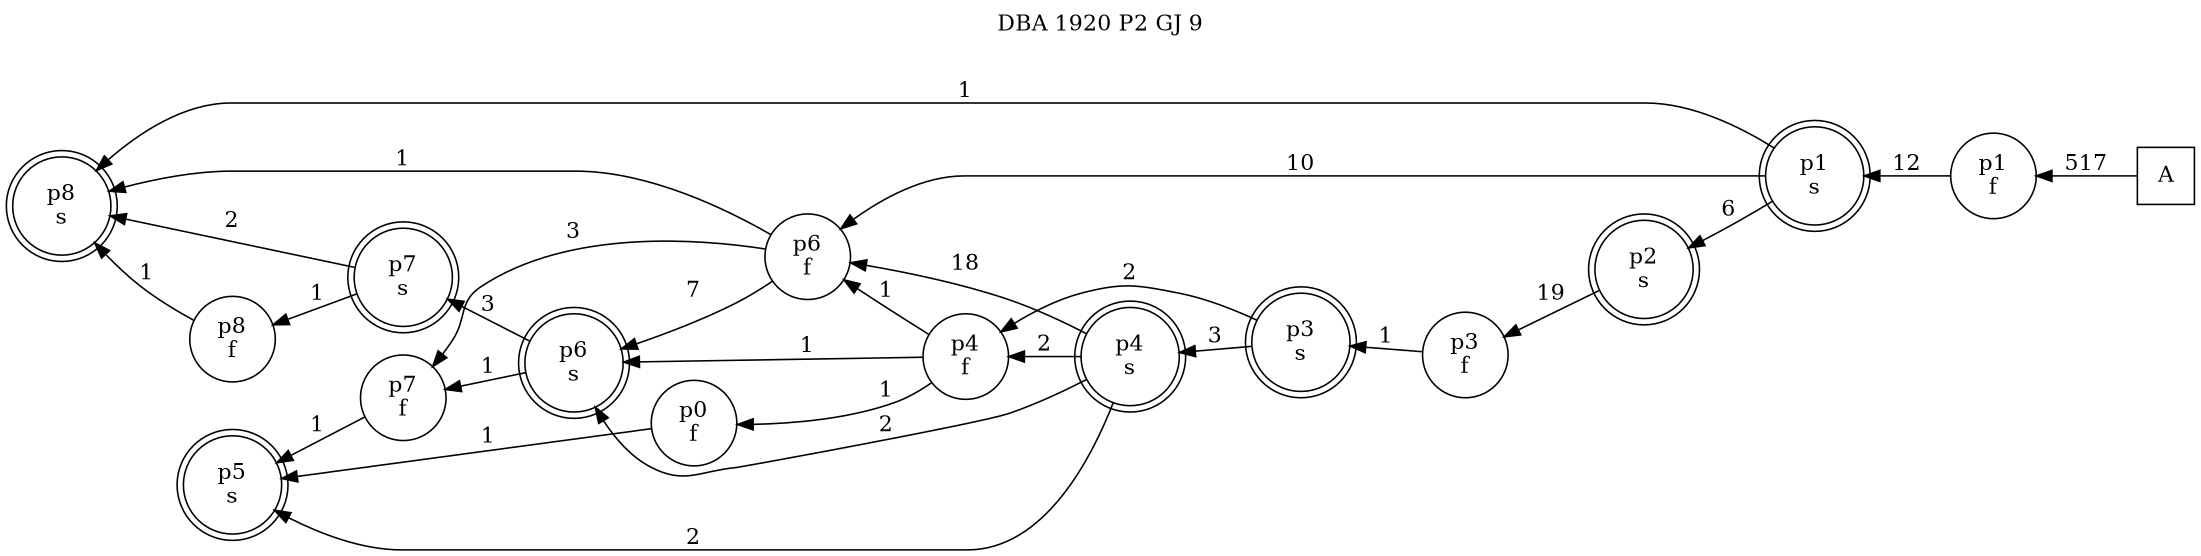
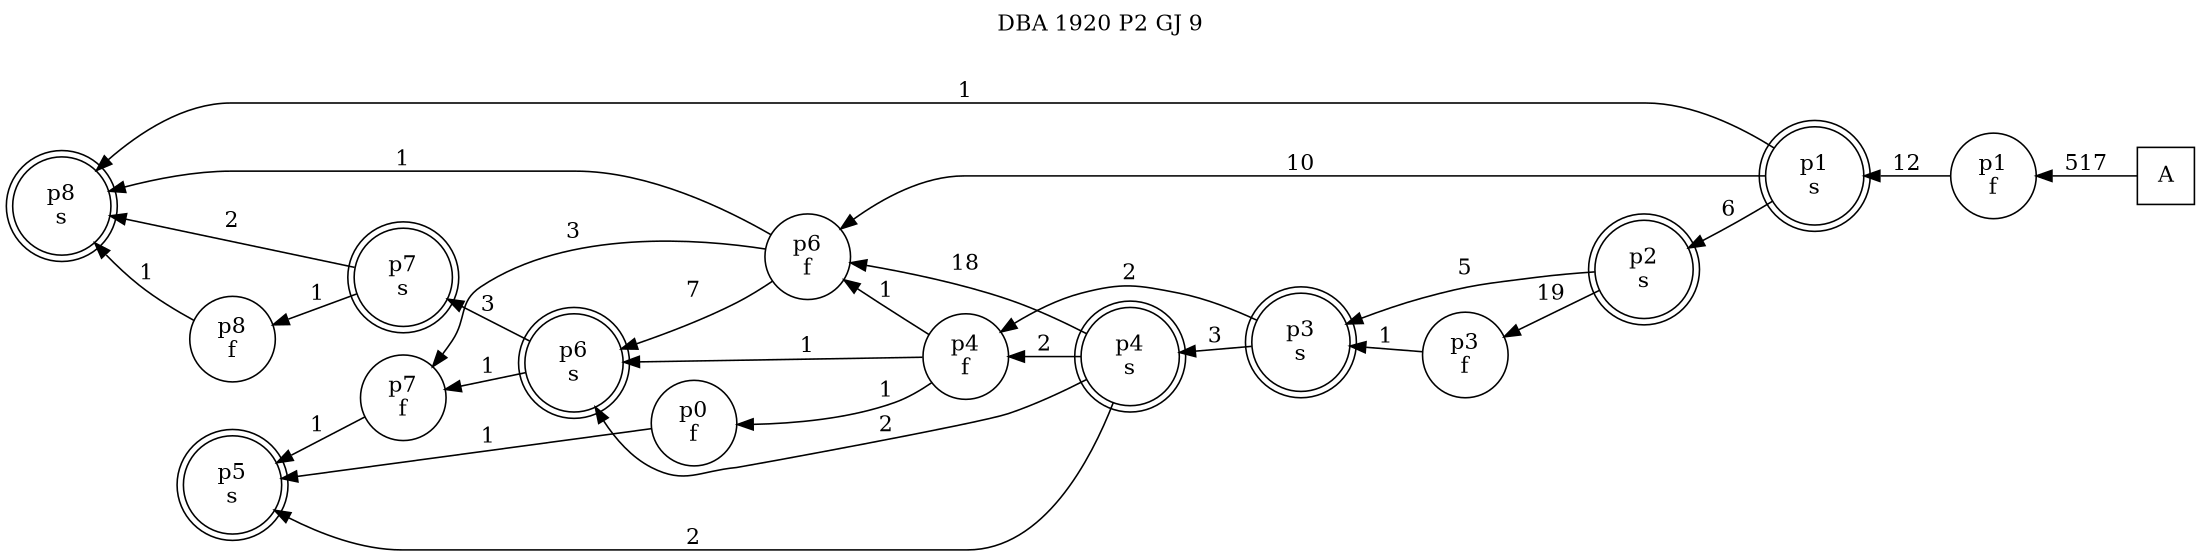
none -> (1476, 286)
